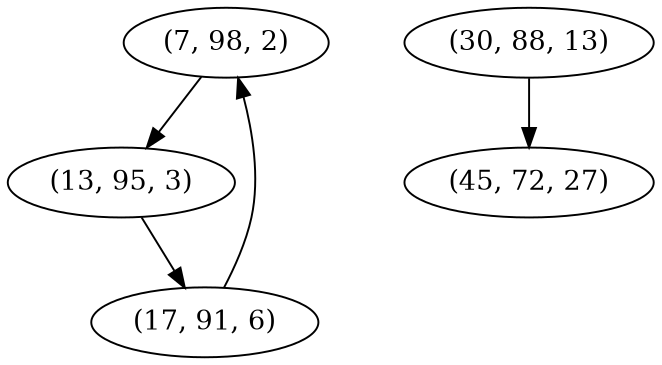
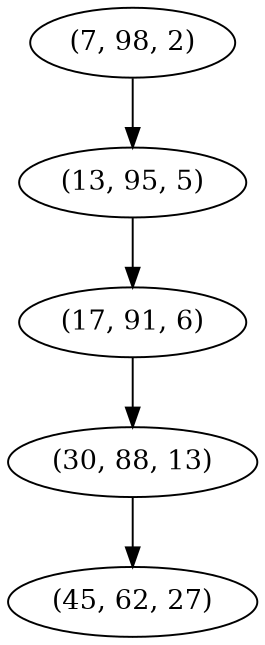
(121, 183) -> (133, 183)
(529, 183) -> (133, 602)
(255, 194) -> (133, 383)
